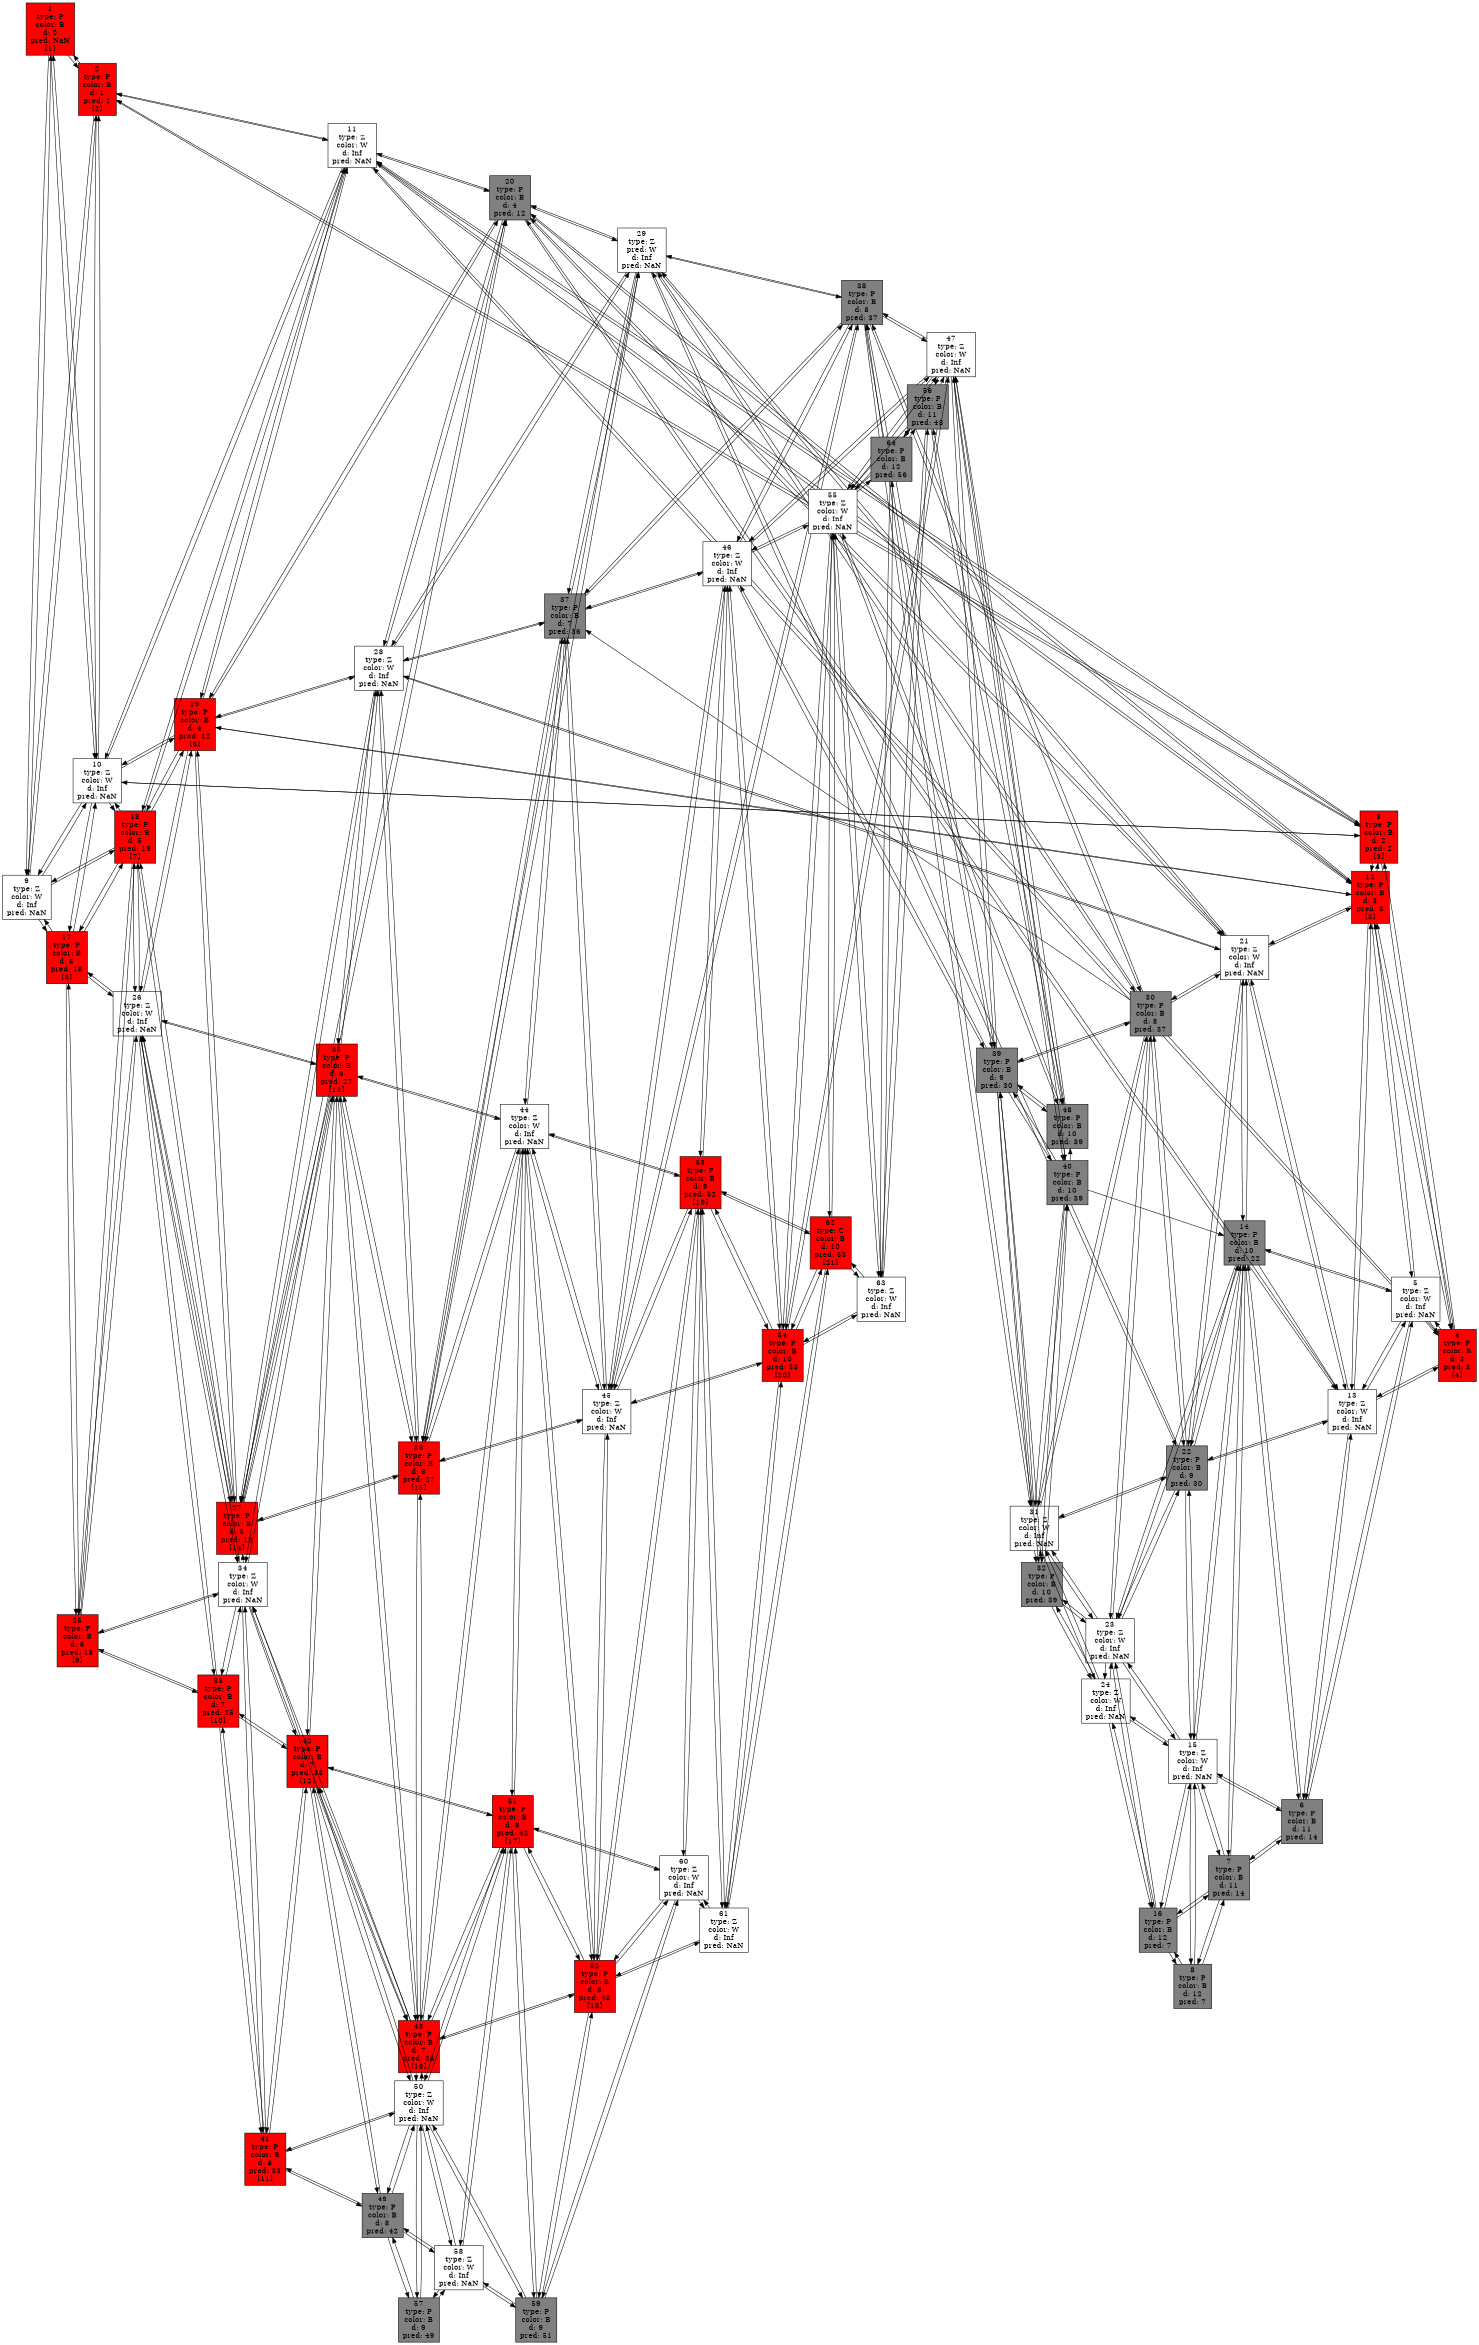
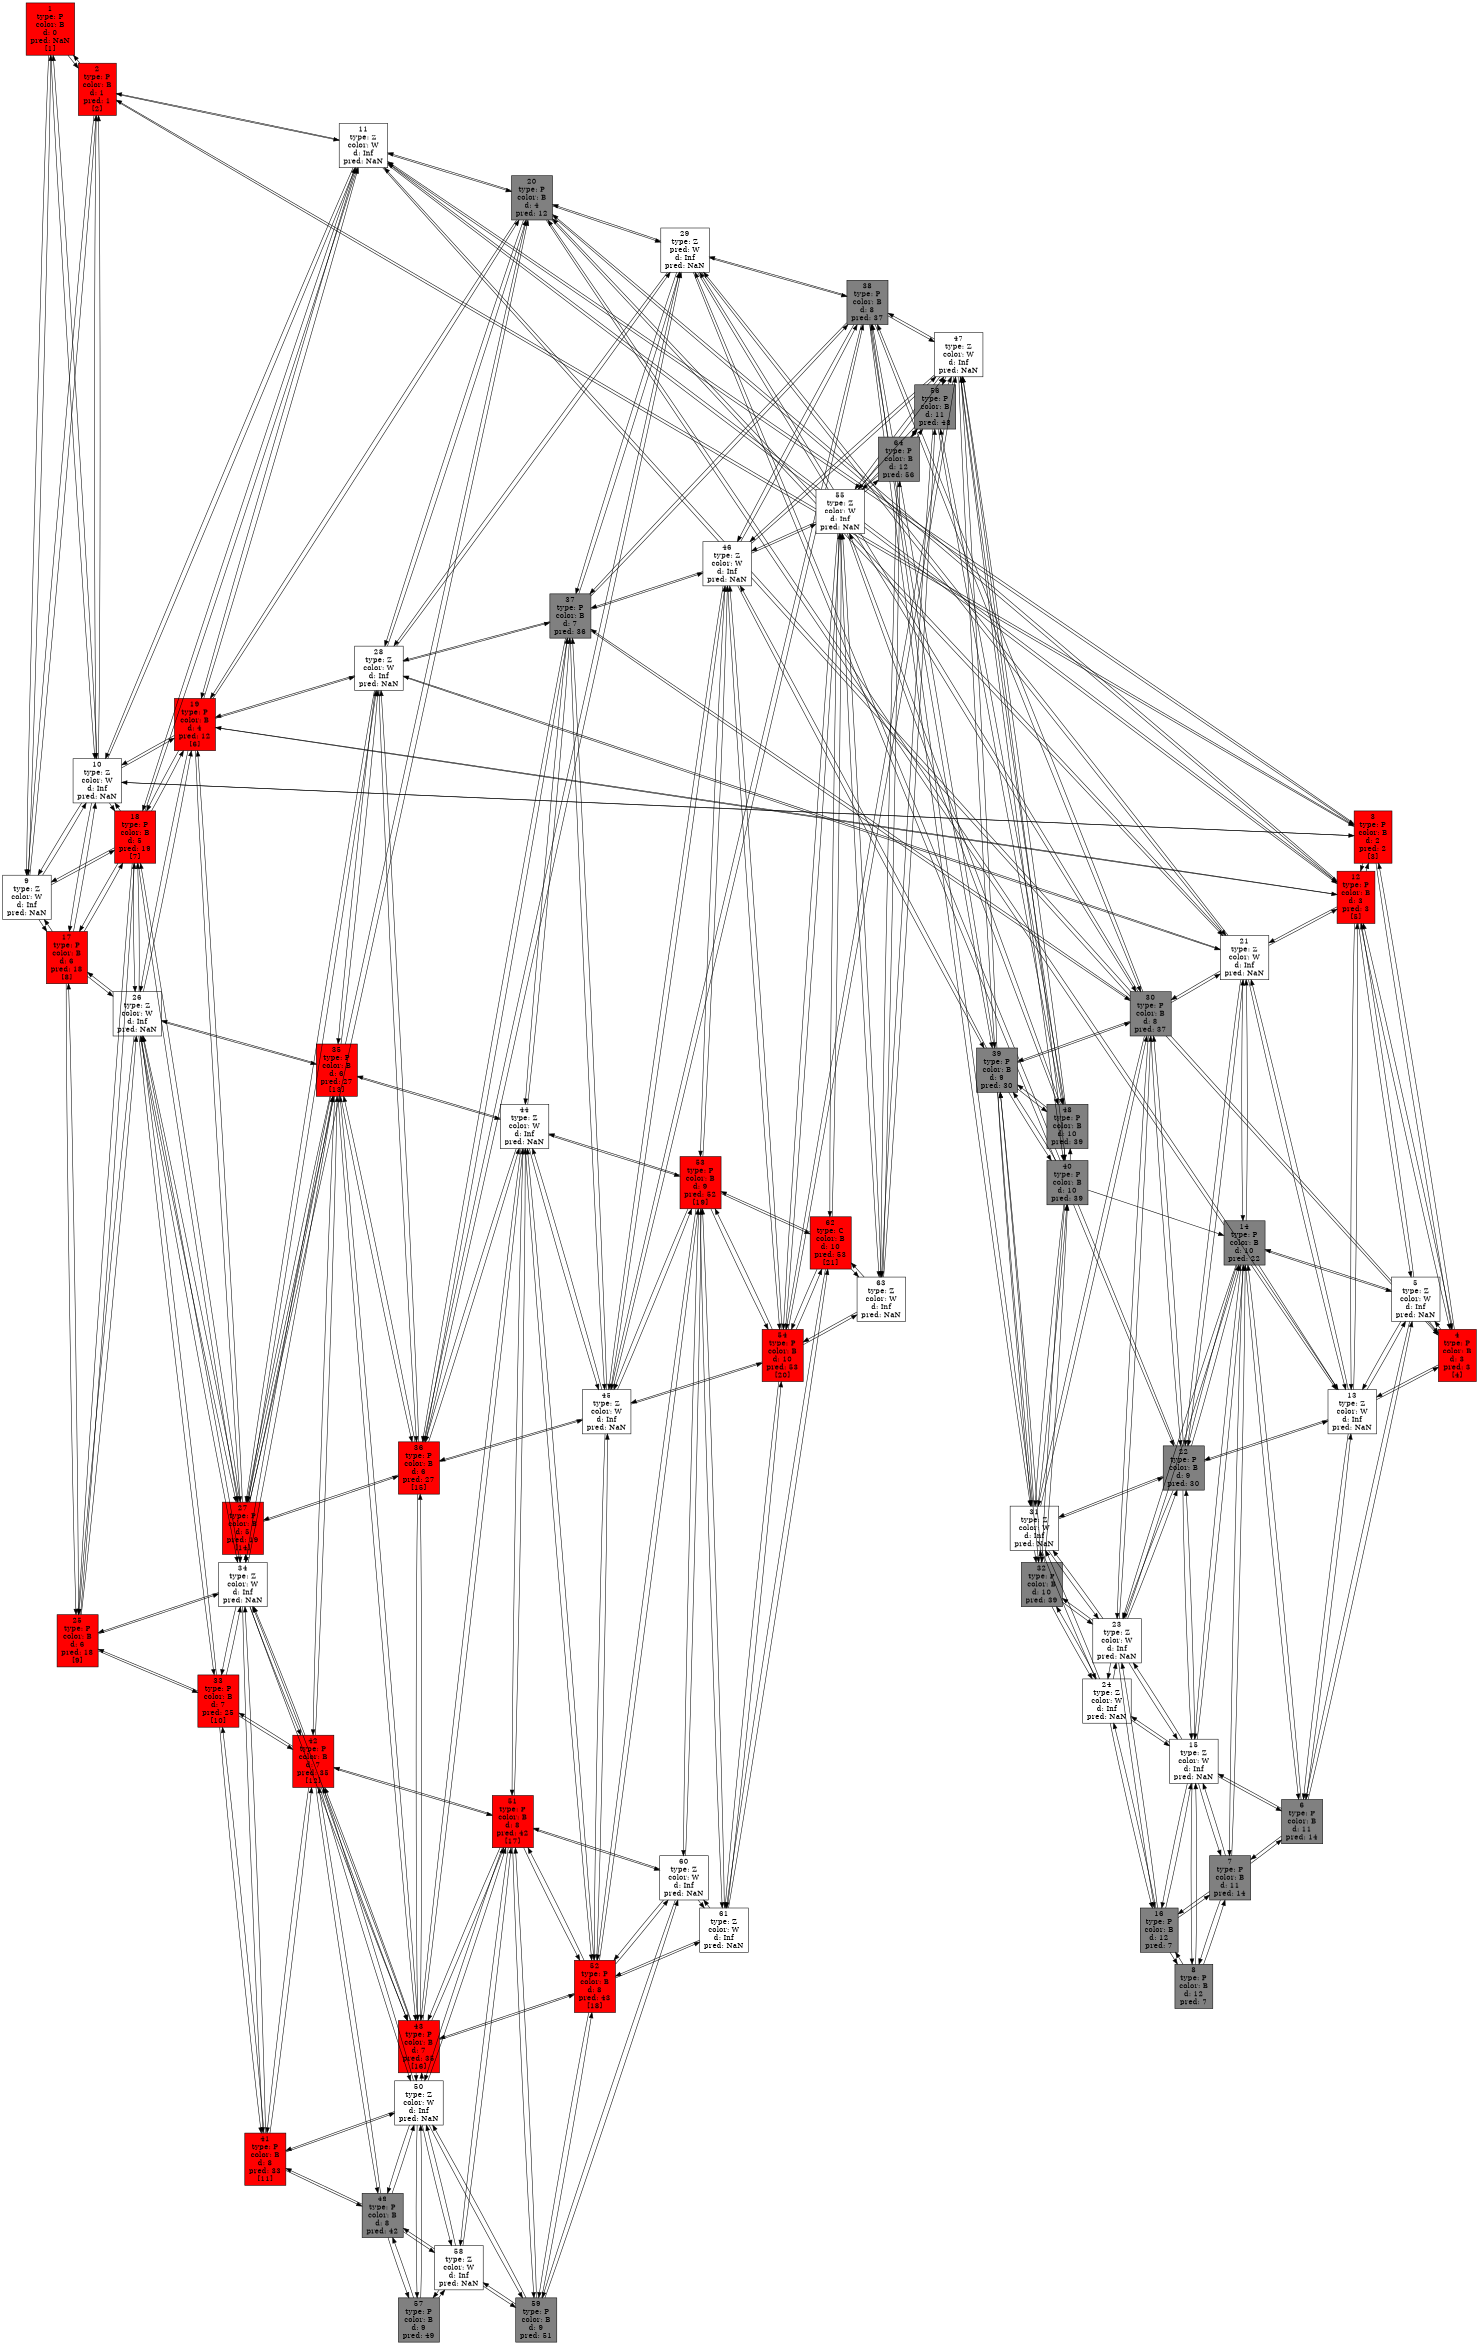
none -> (858, 815)
